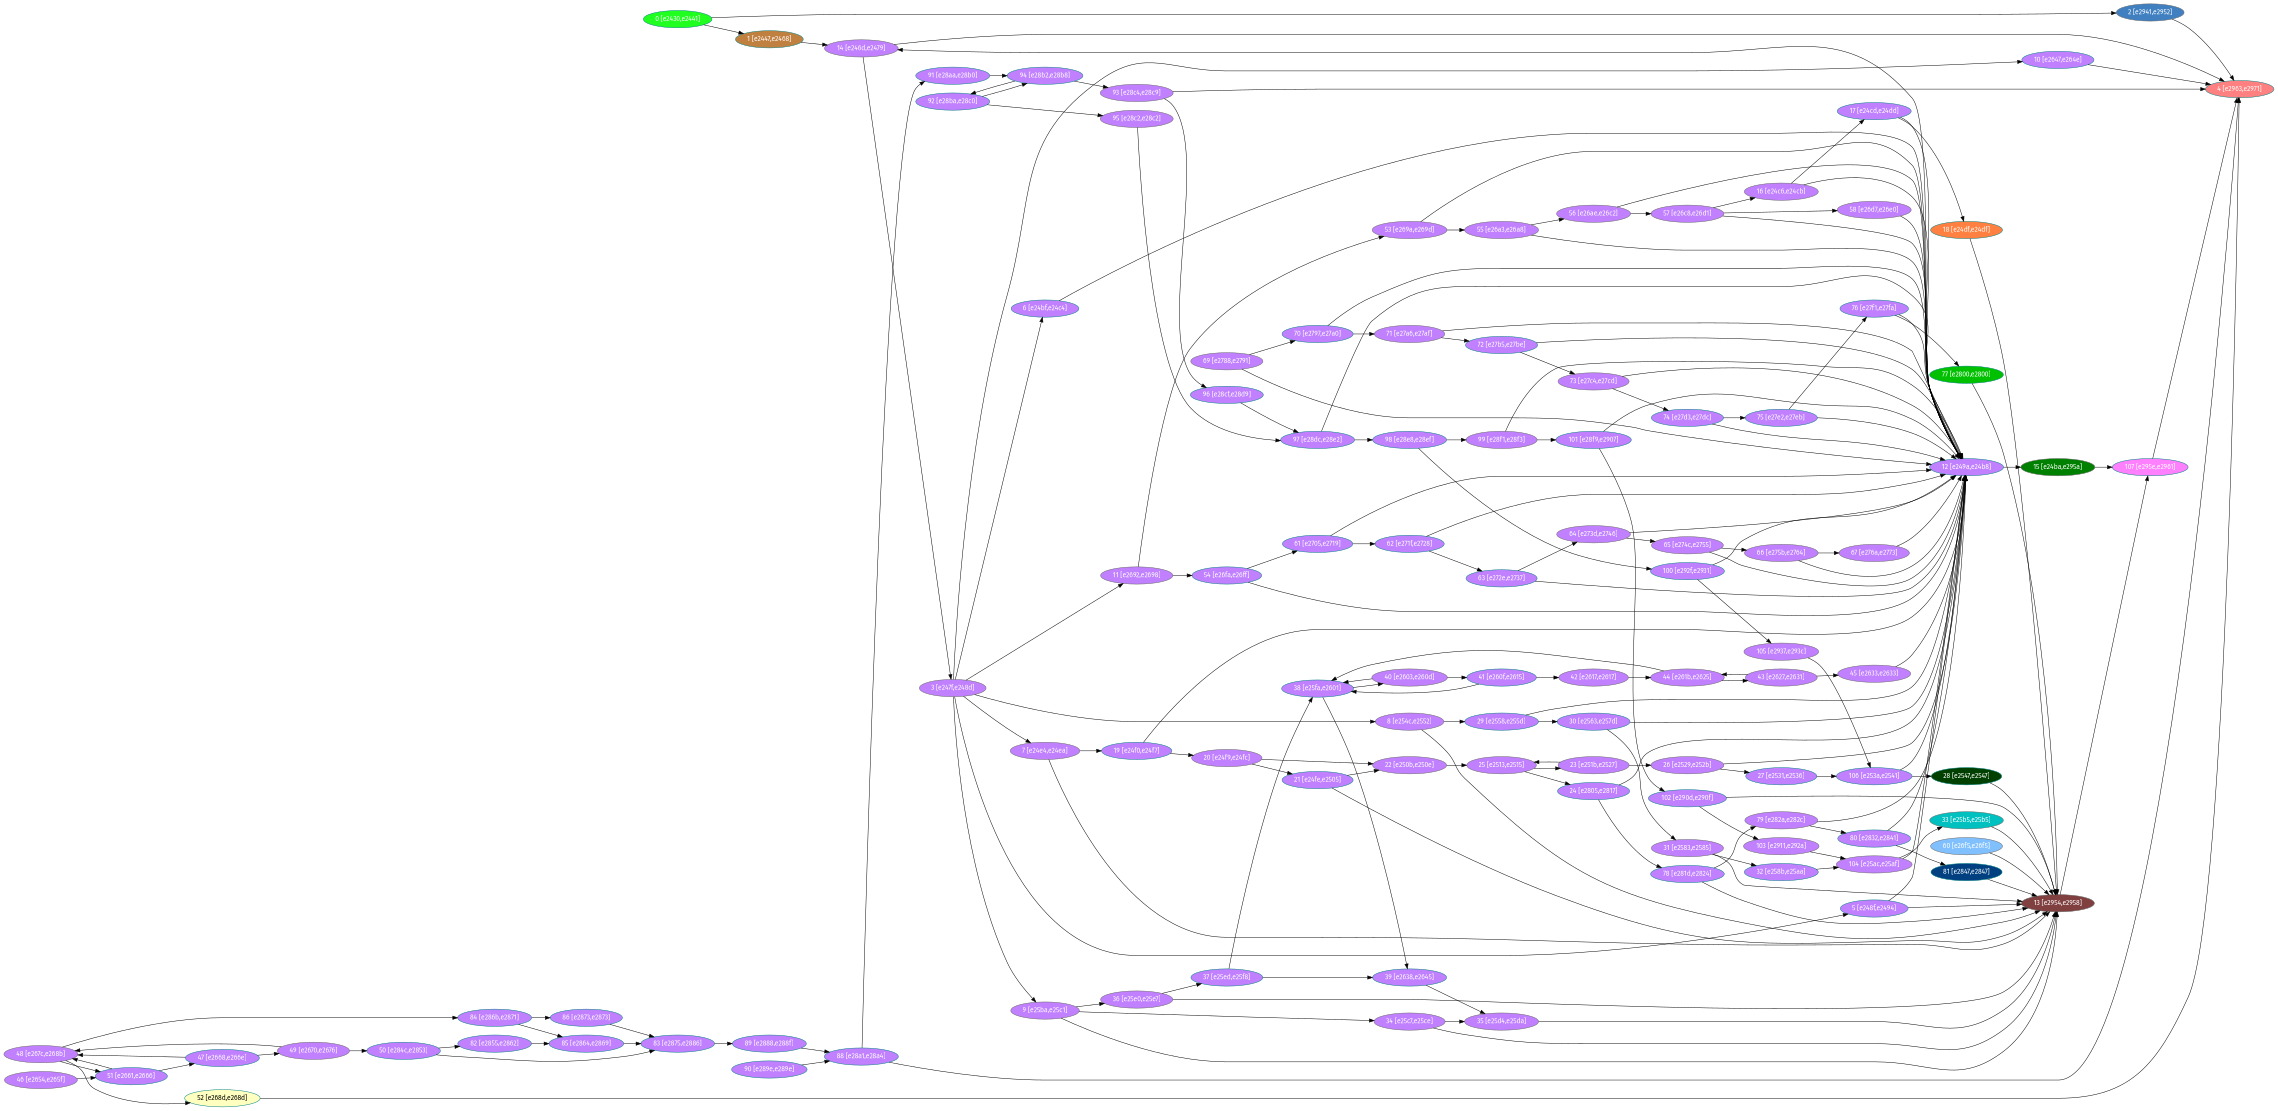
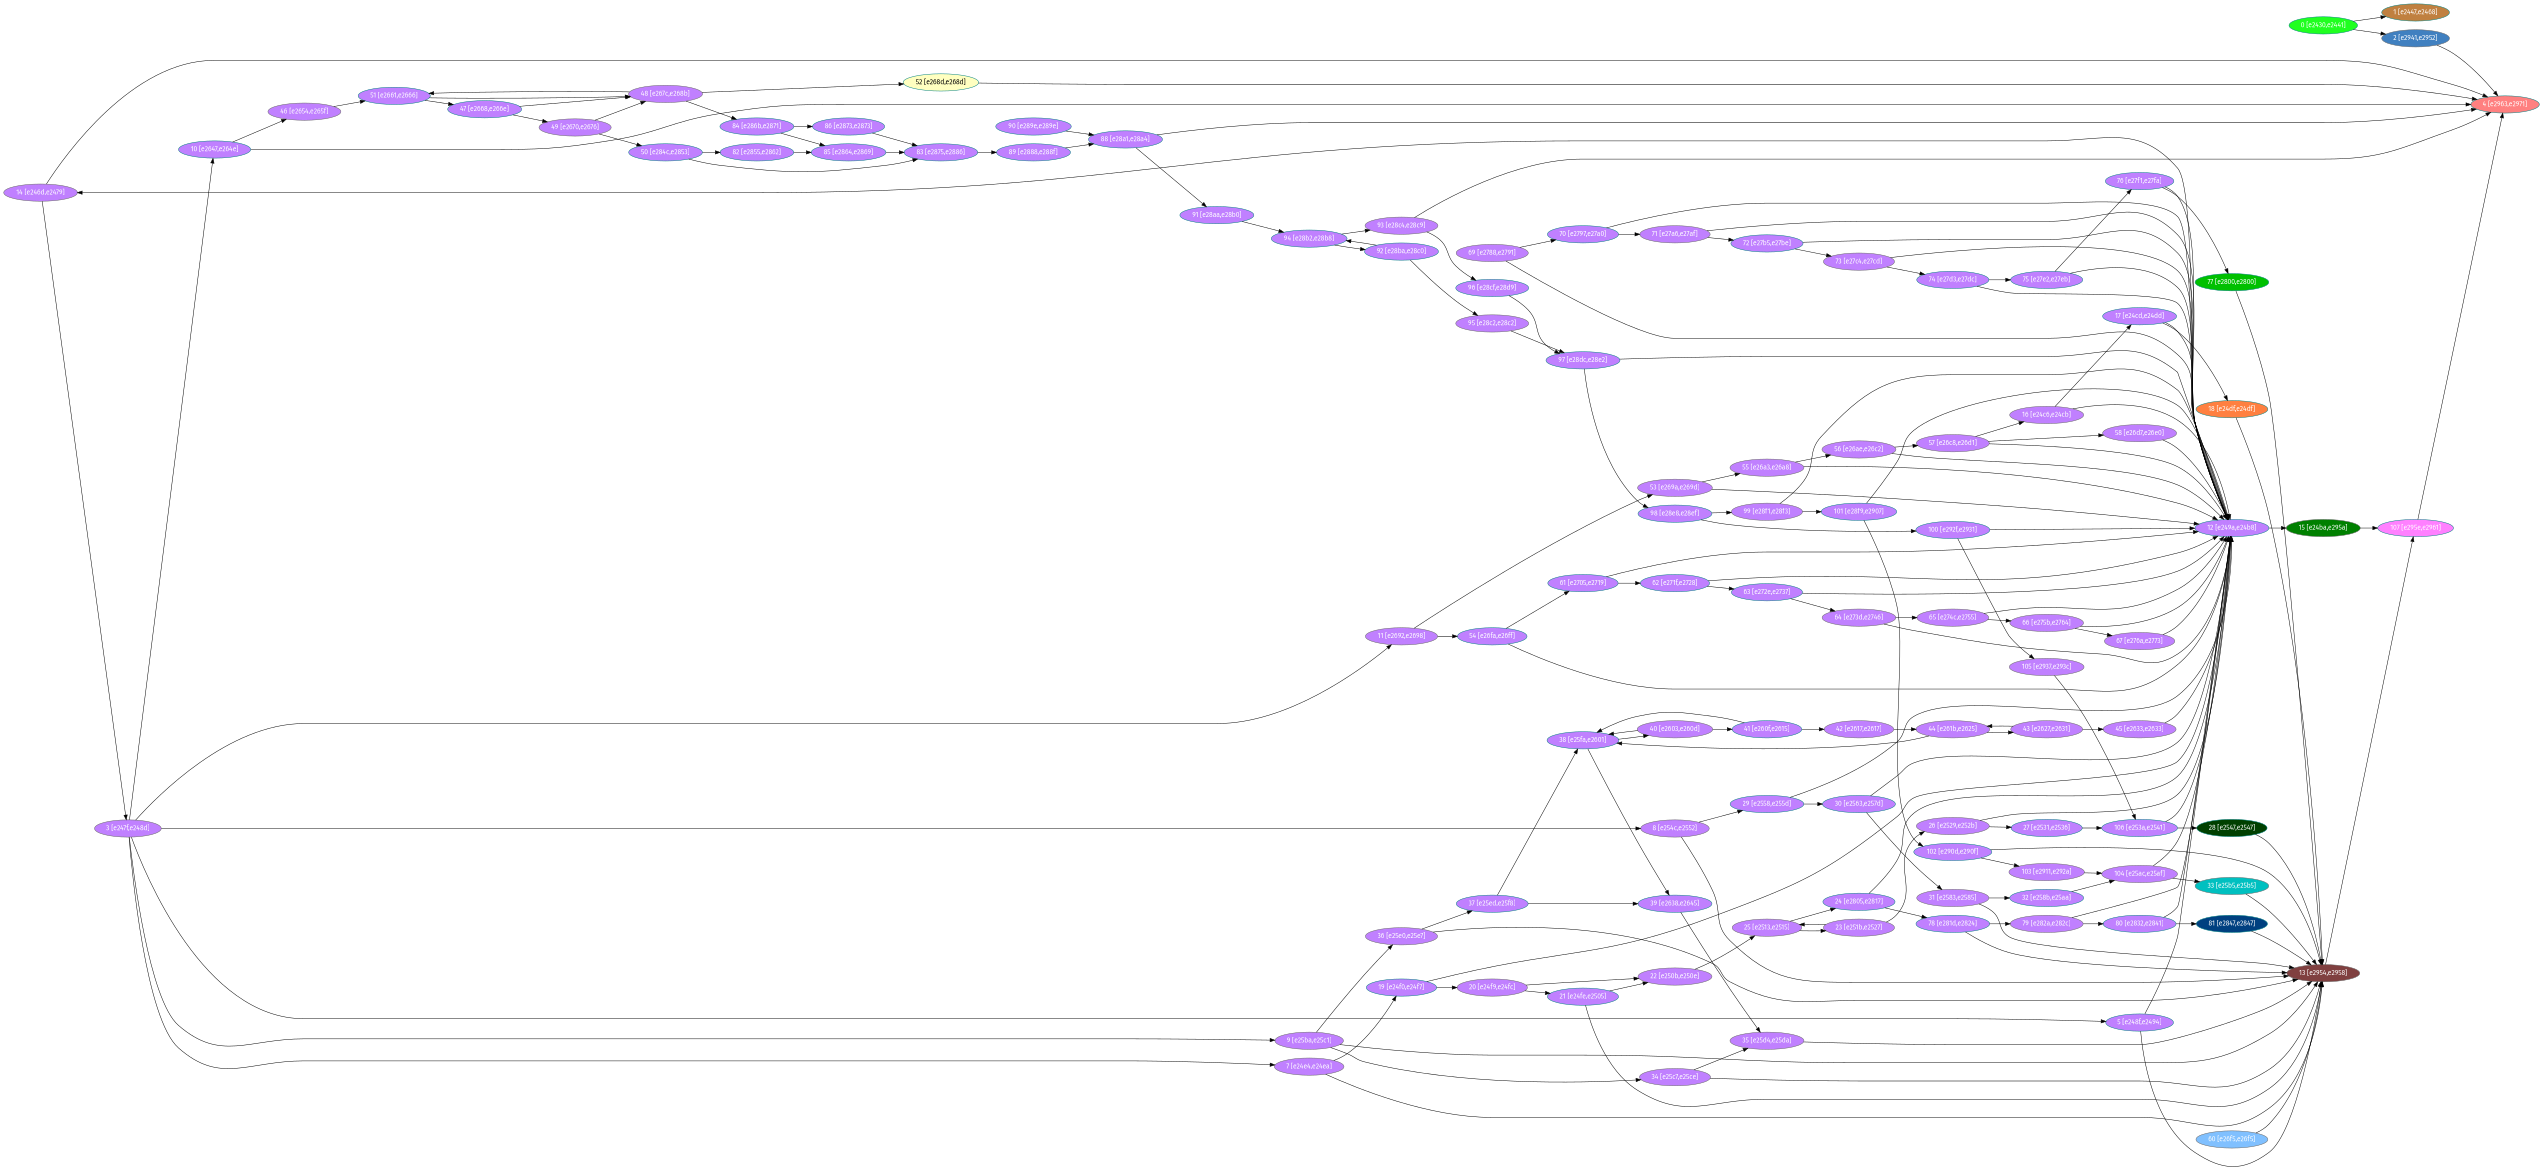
(812, 43) -> none
none -> (257, 132)
(1045, 309) -> none
